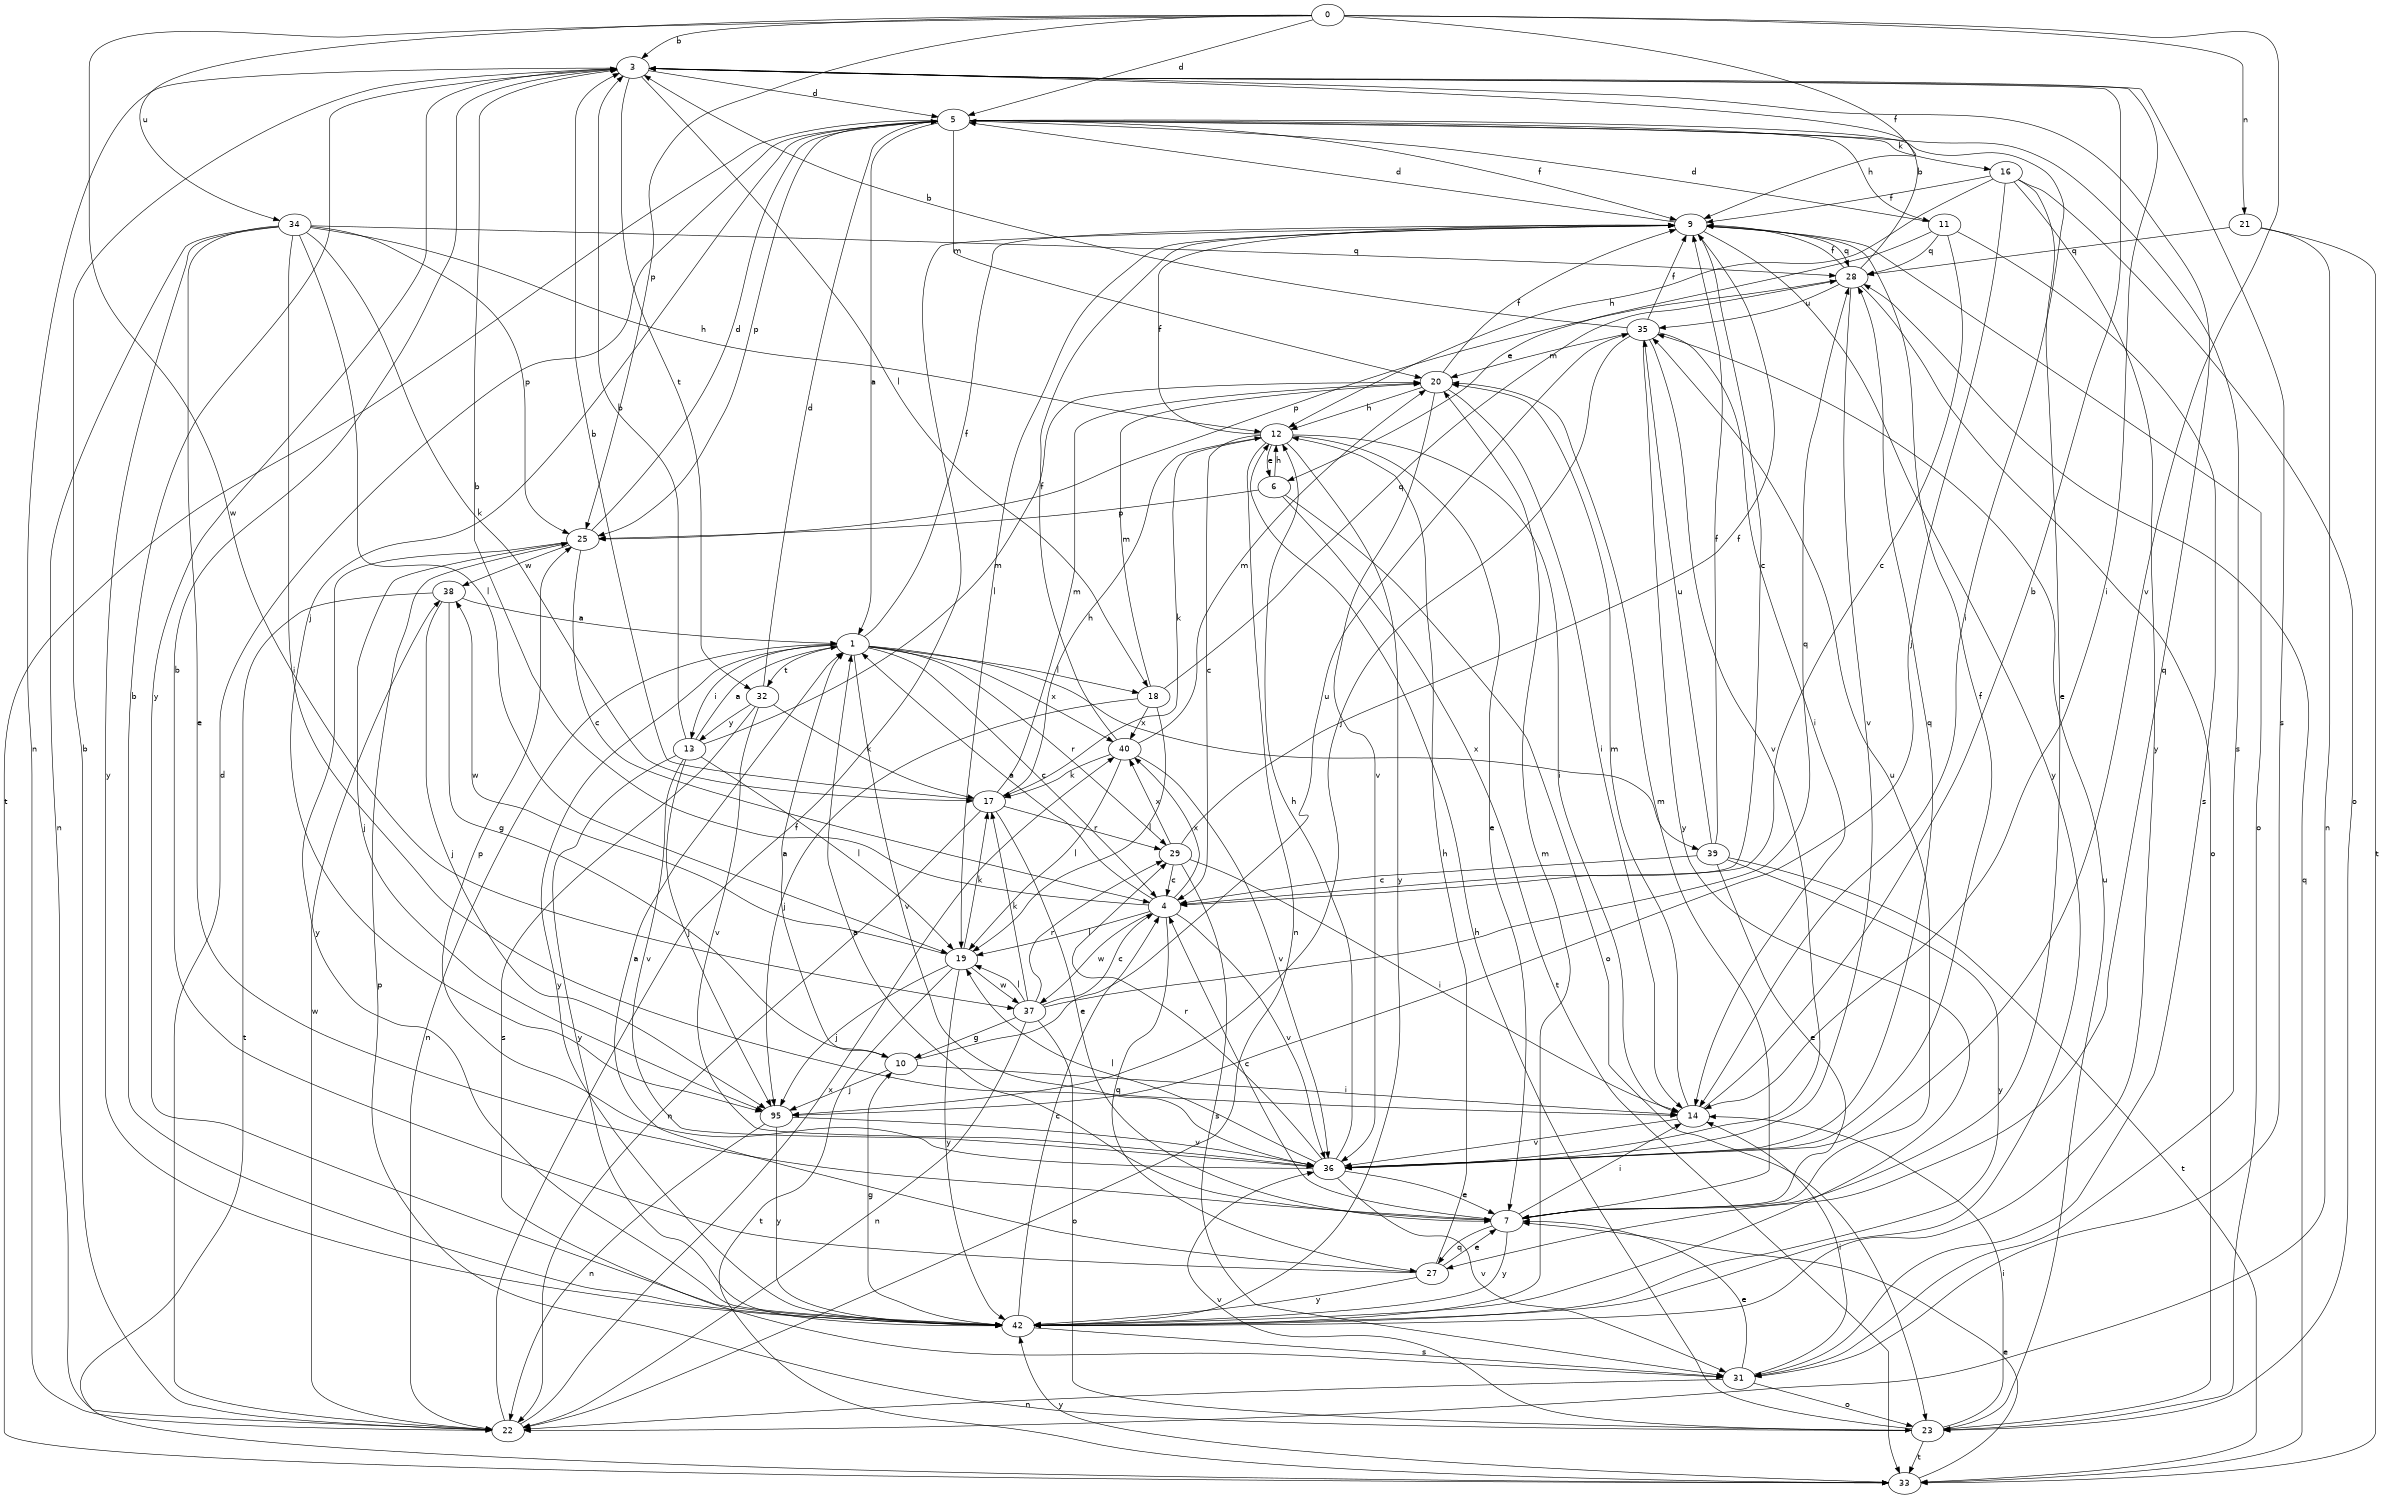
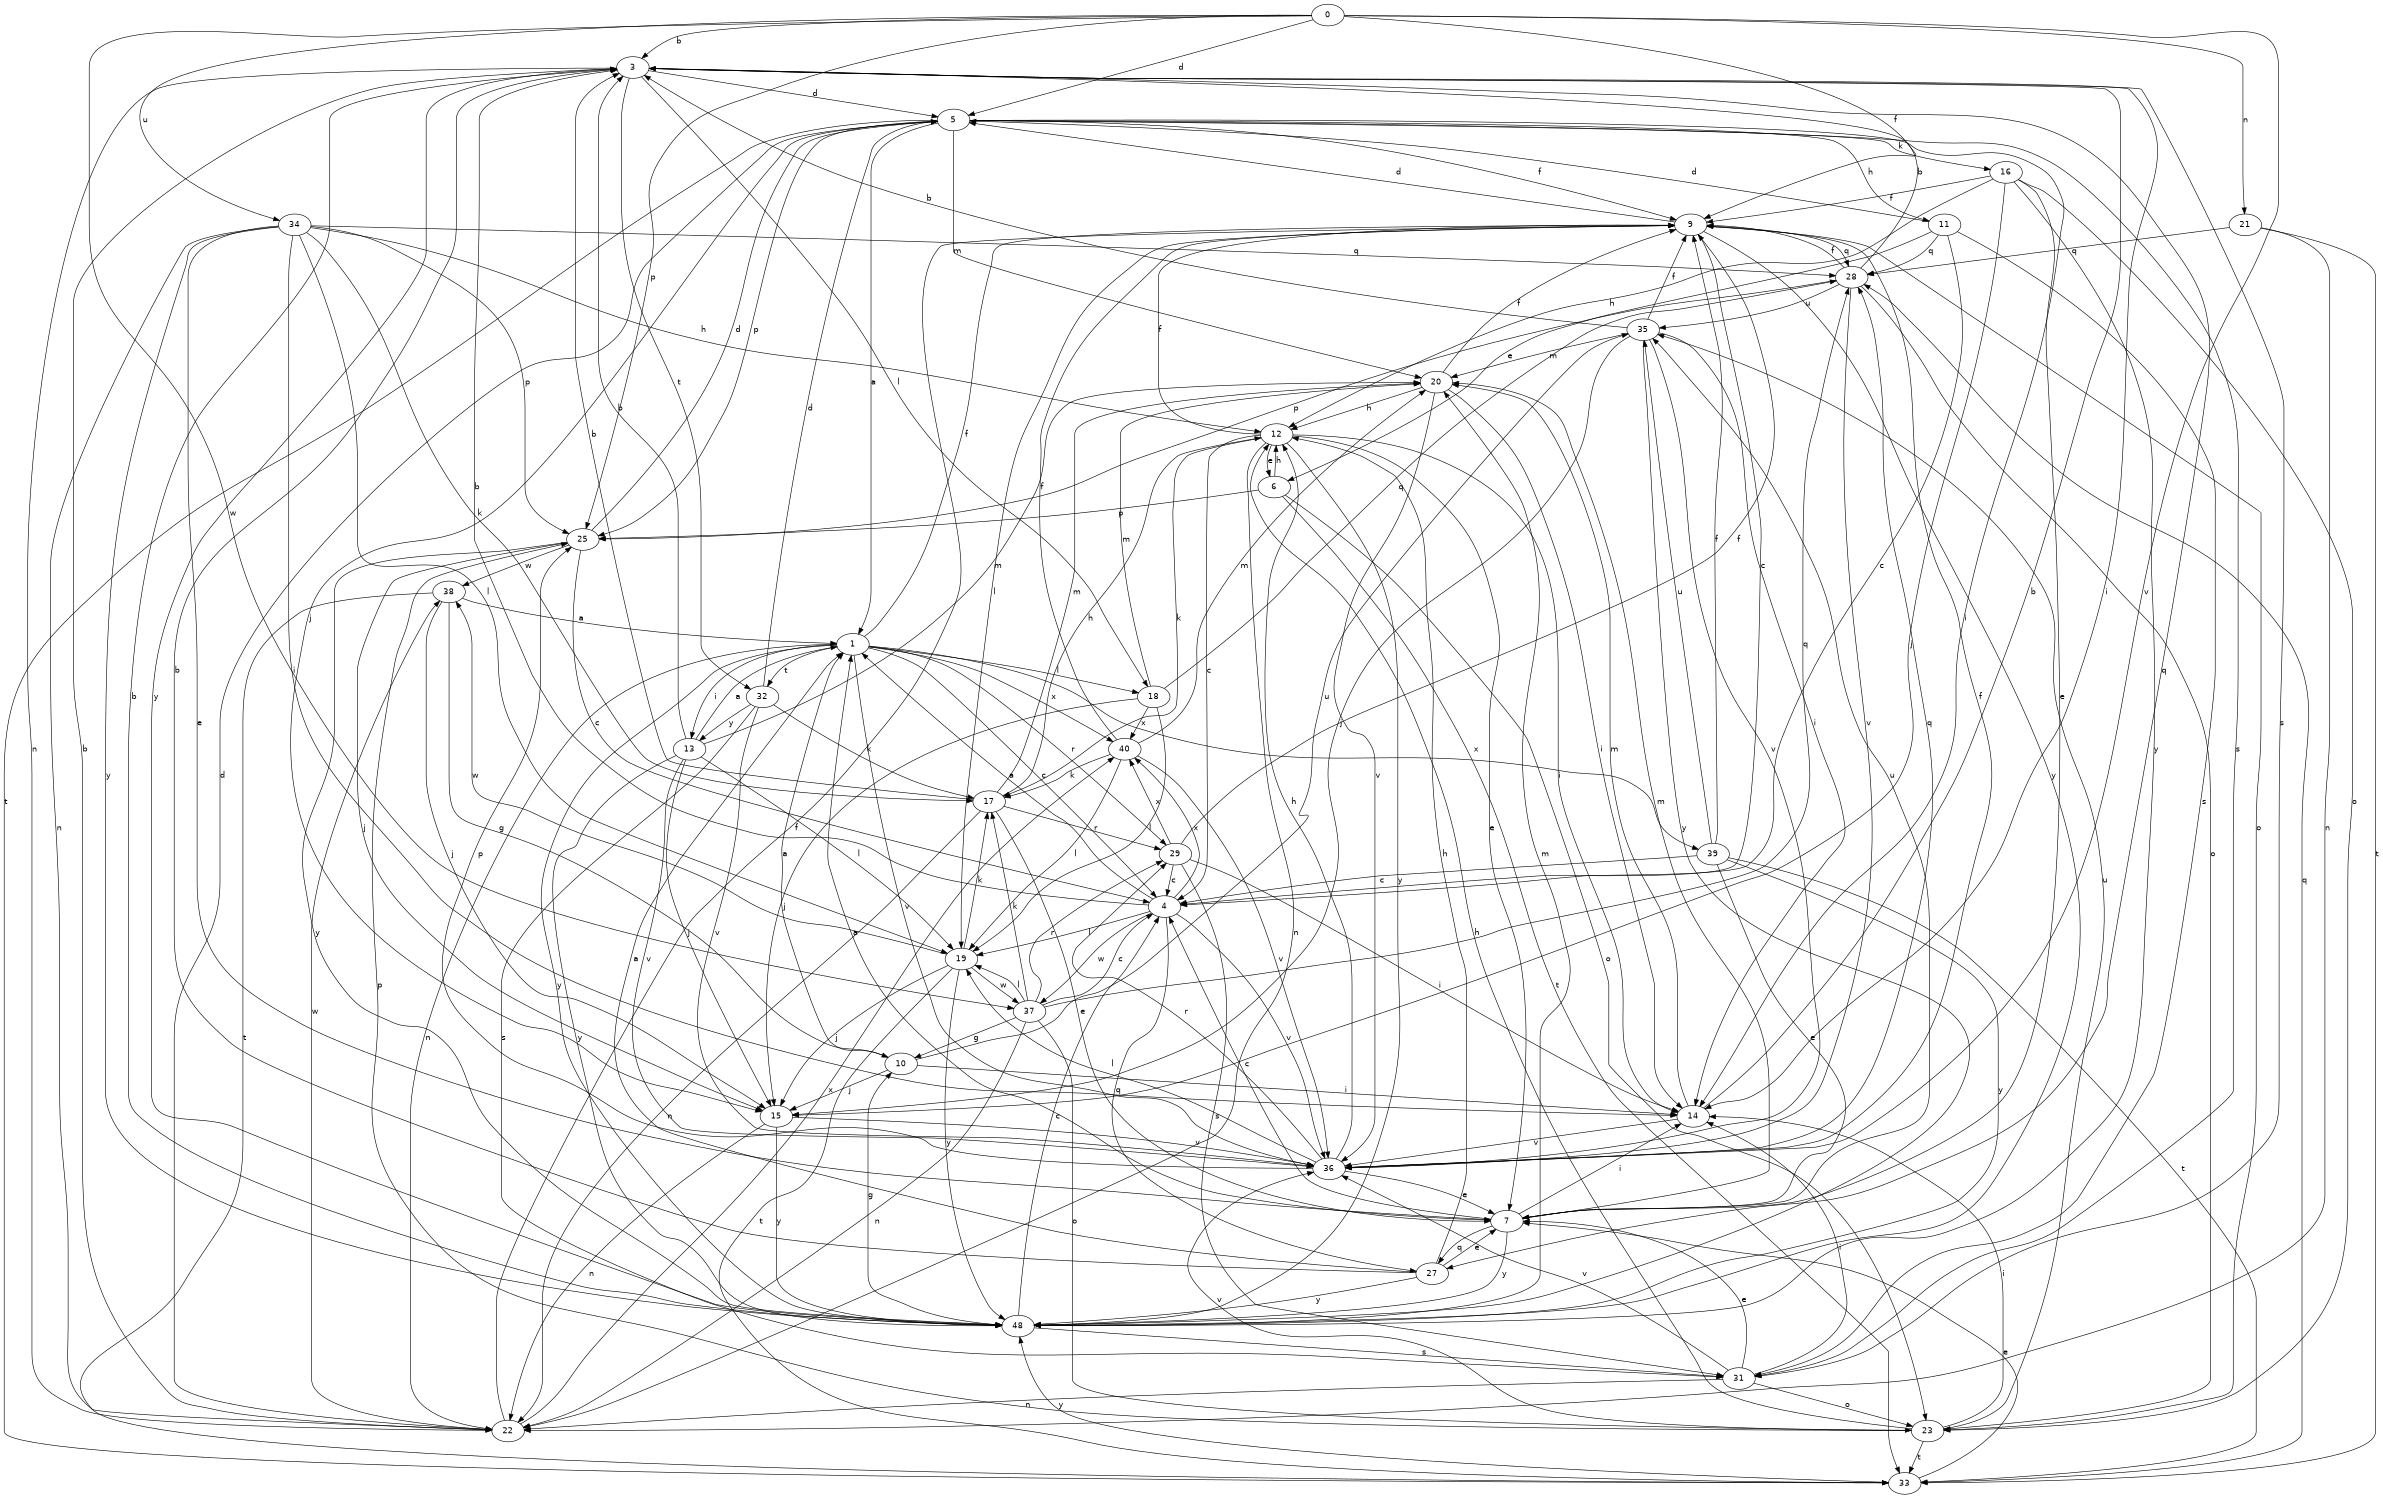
(776, 1116) -> (776, 1116)
(1489, 1290) -> (1551, 1273)
(1018, 1326) -> (1018, 1326)
